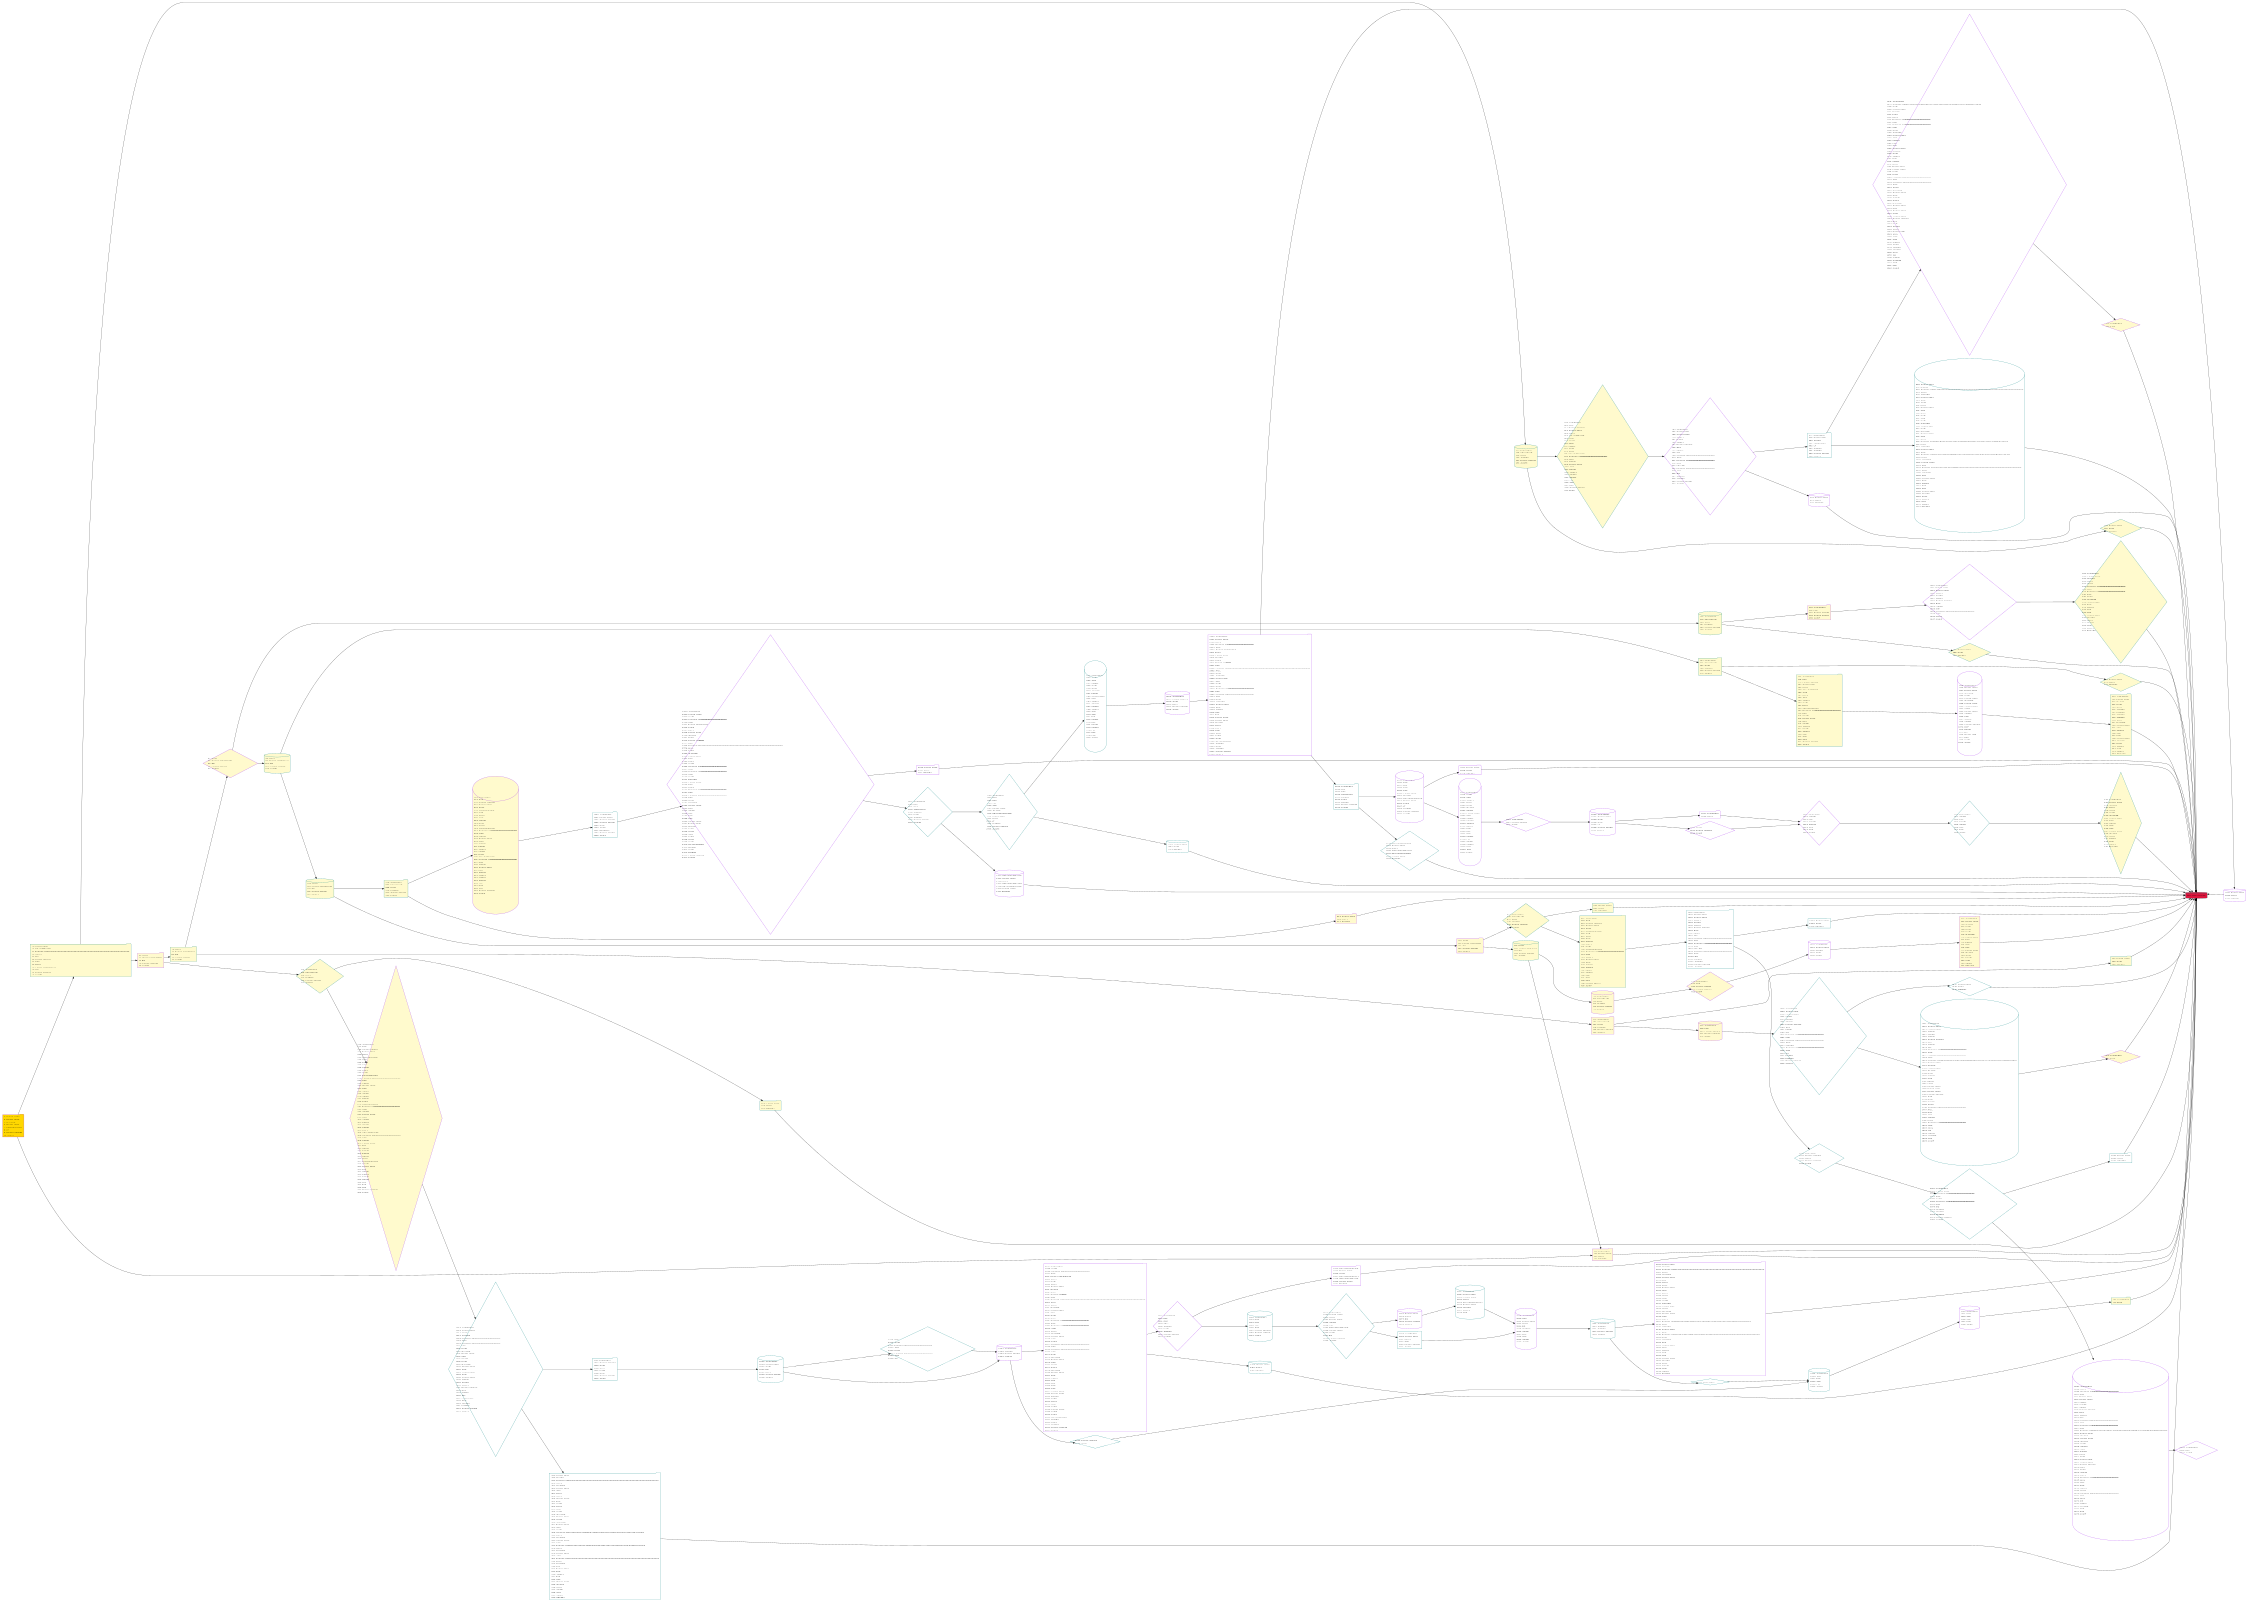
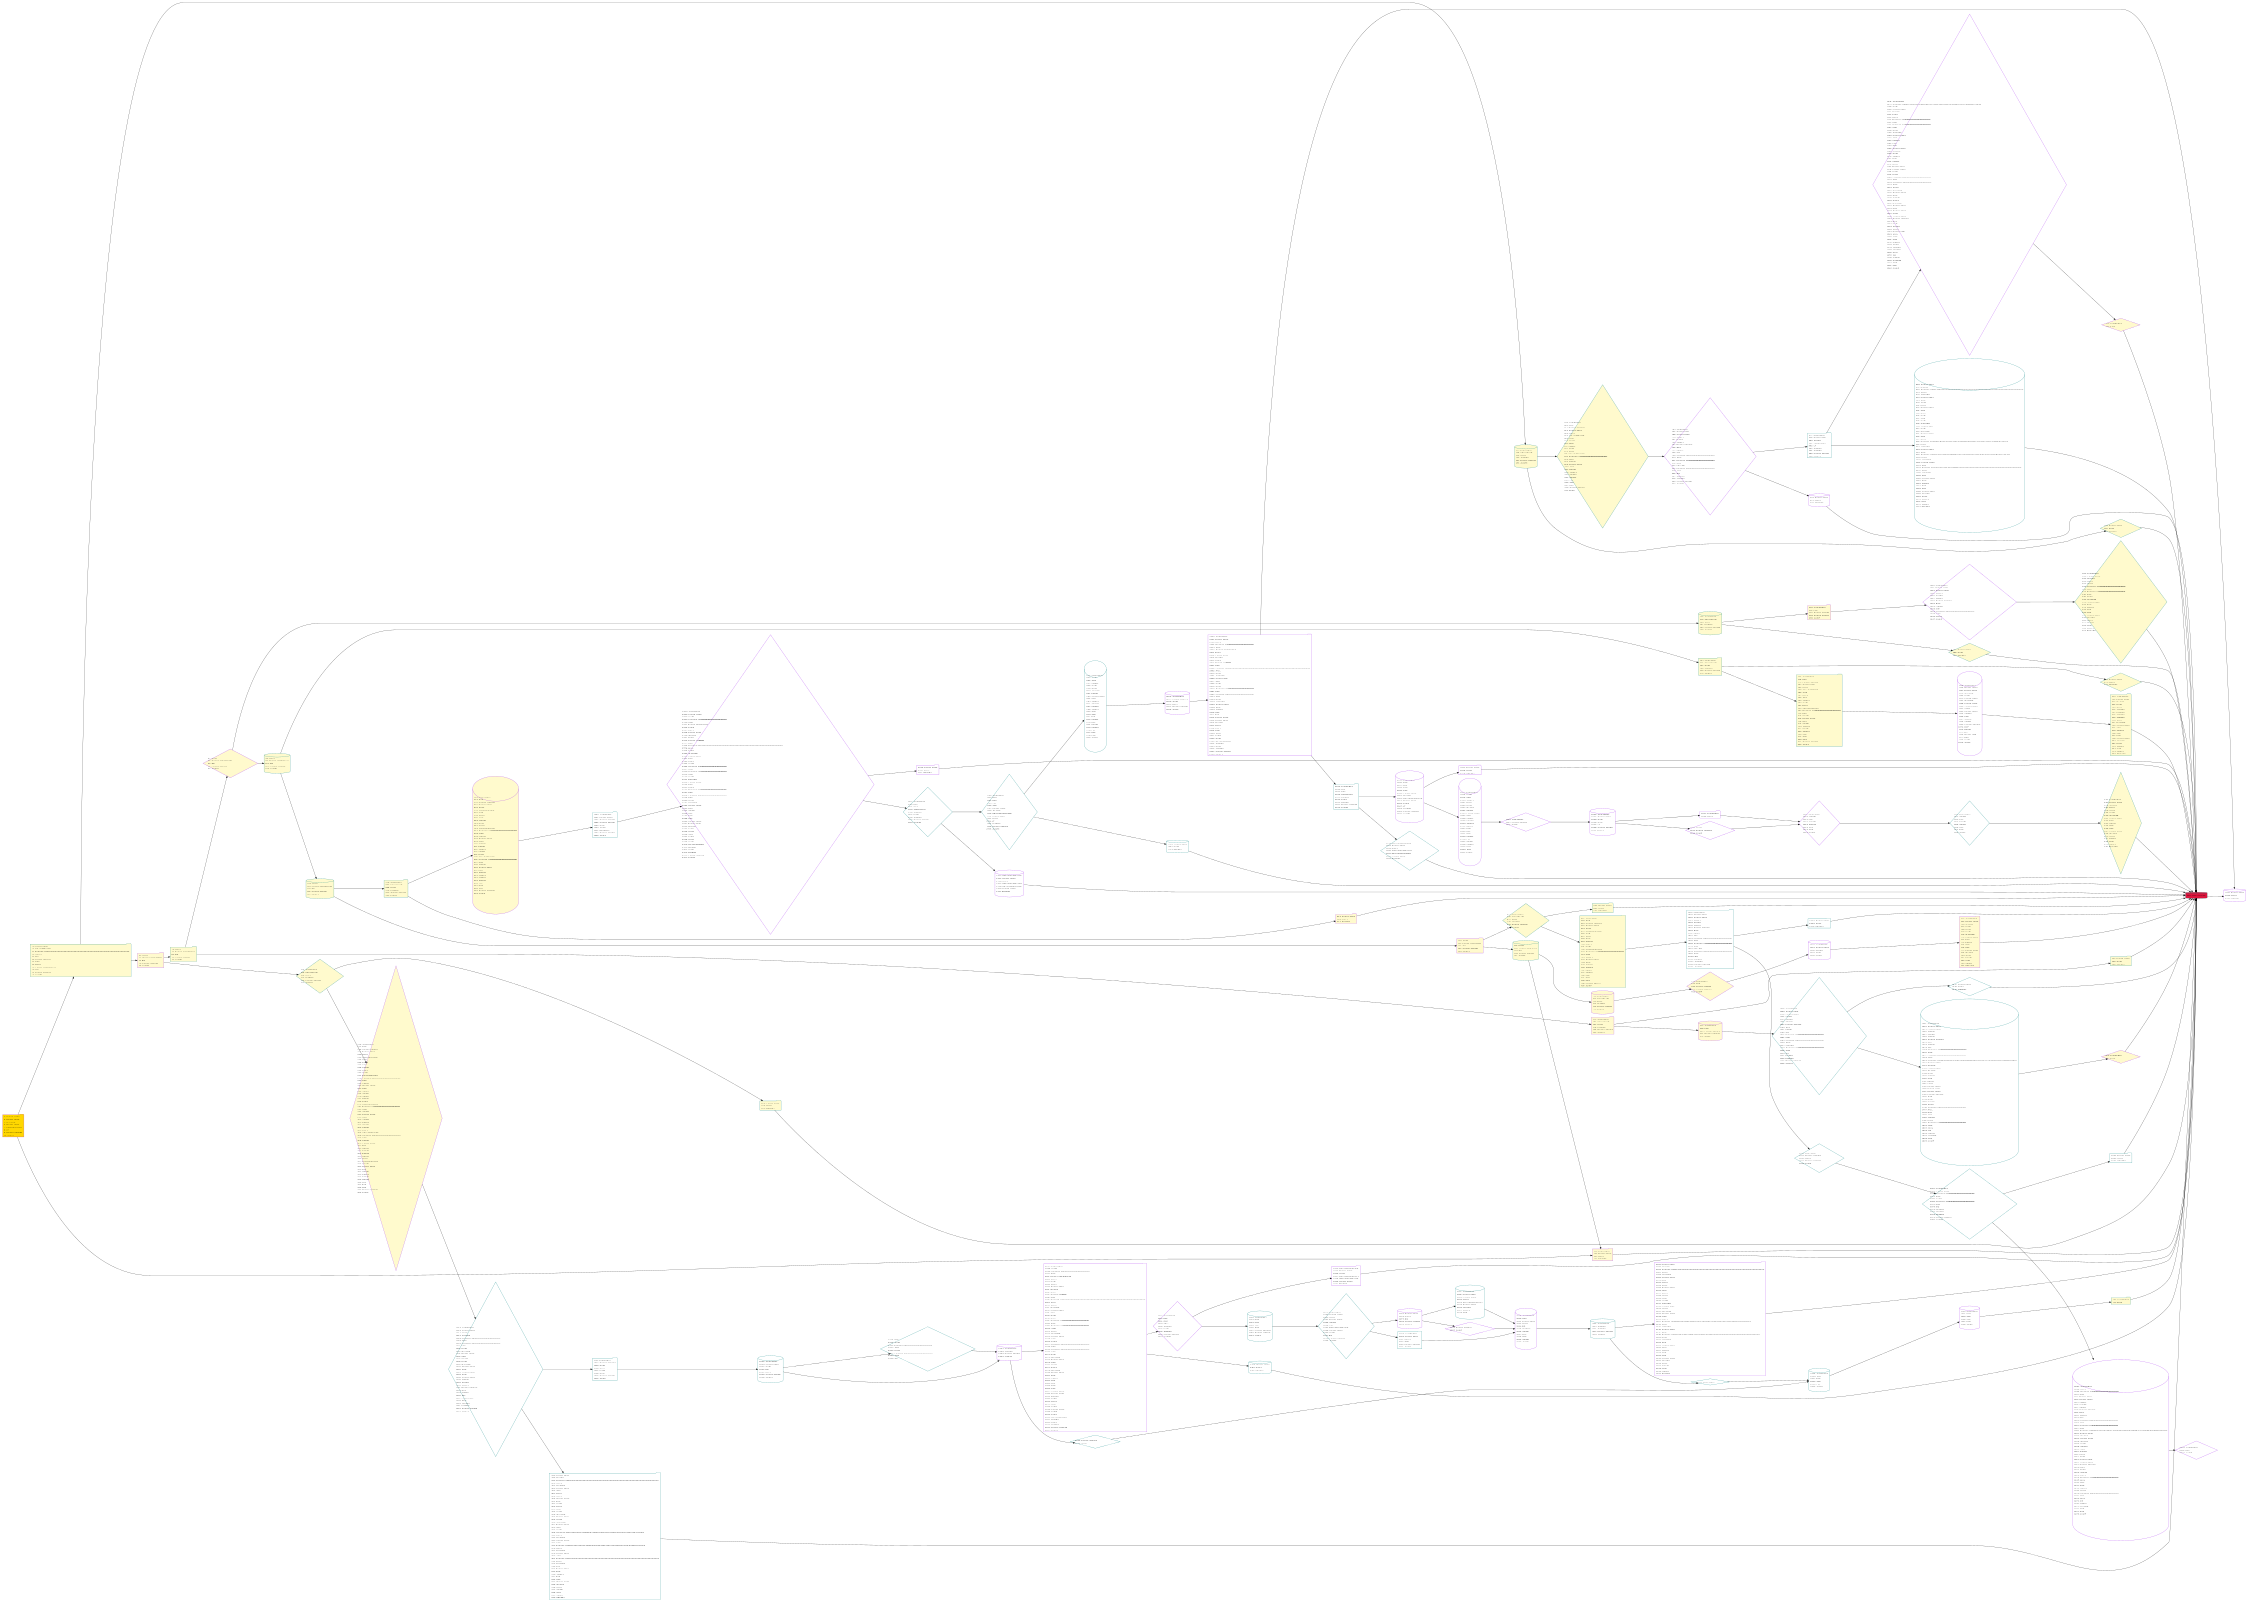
(2216, 894) -> (2215, 896)
none -> (1470, 1329)
